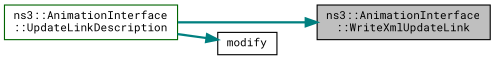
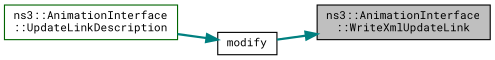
(242, 22) -> (291, 38)
